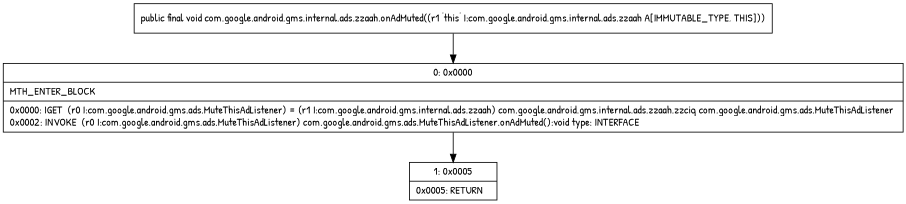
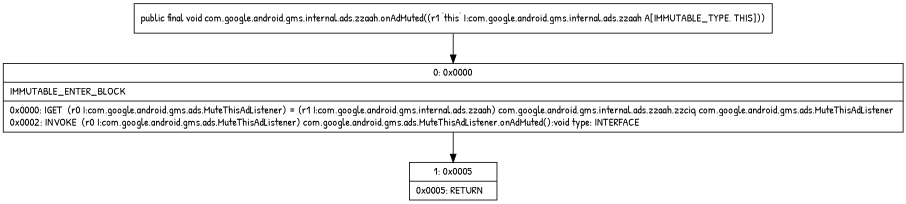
(53, 91) -> (68, 91)
